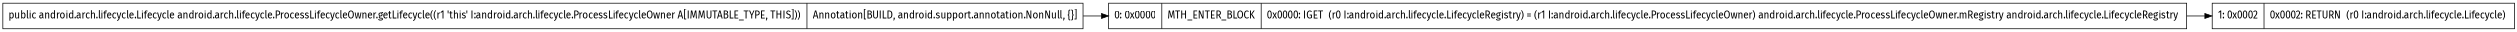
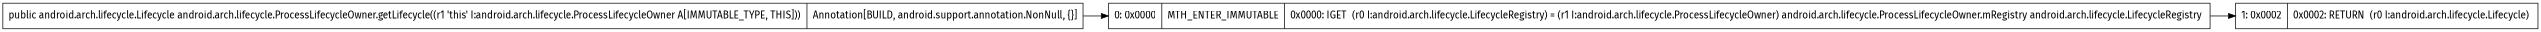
(1211, 16) -> (1223, 16)
